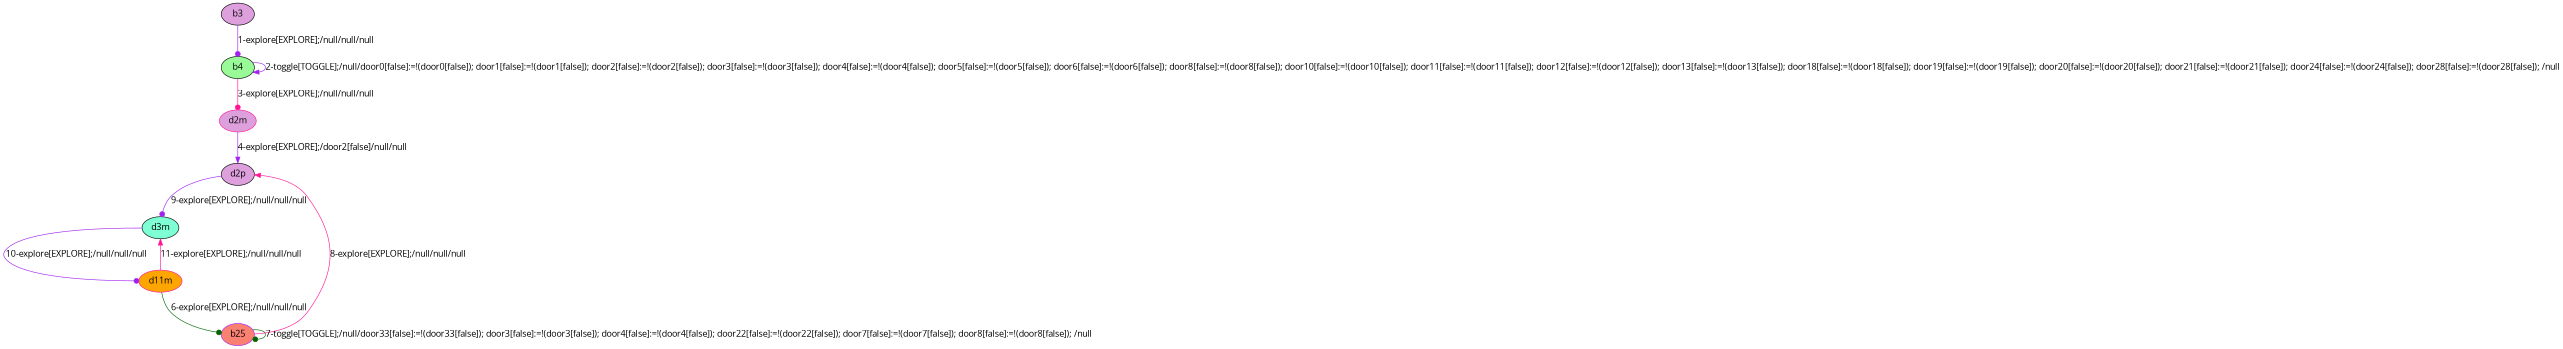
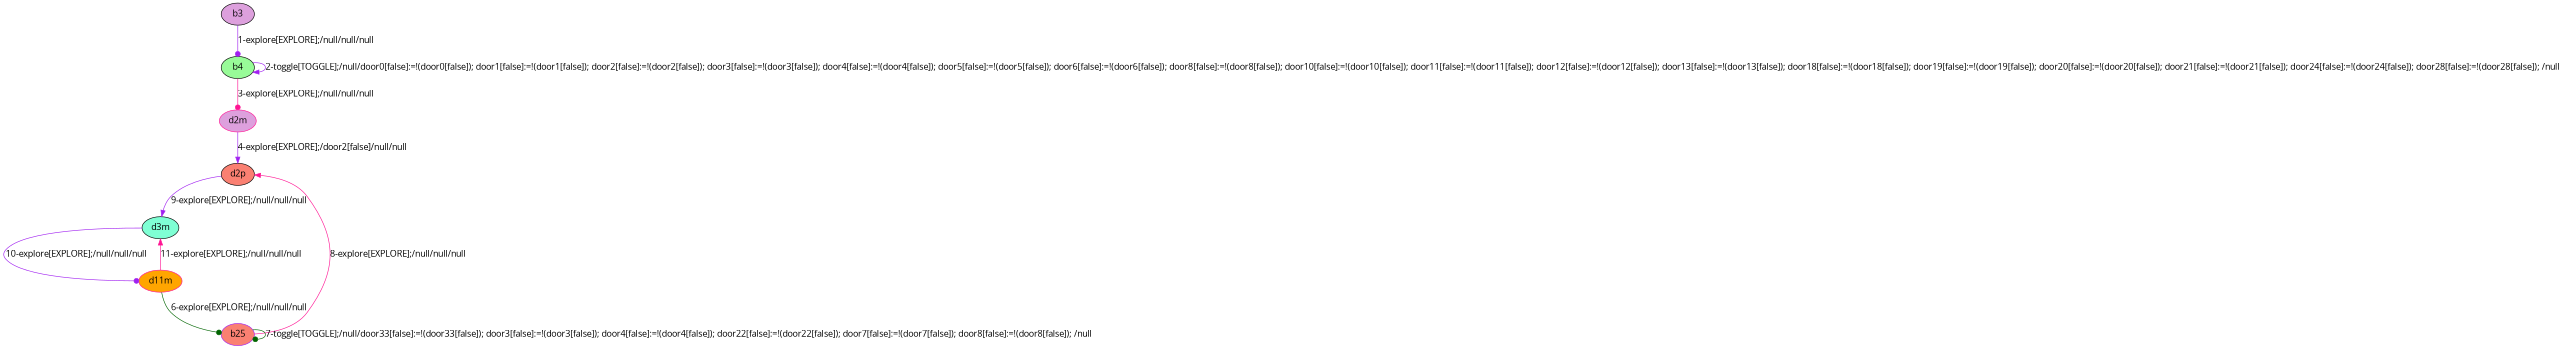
(238, 174) -> (238, 174)
(186, 186) -> (186, 186)
